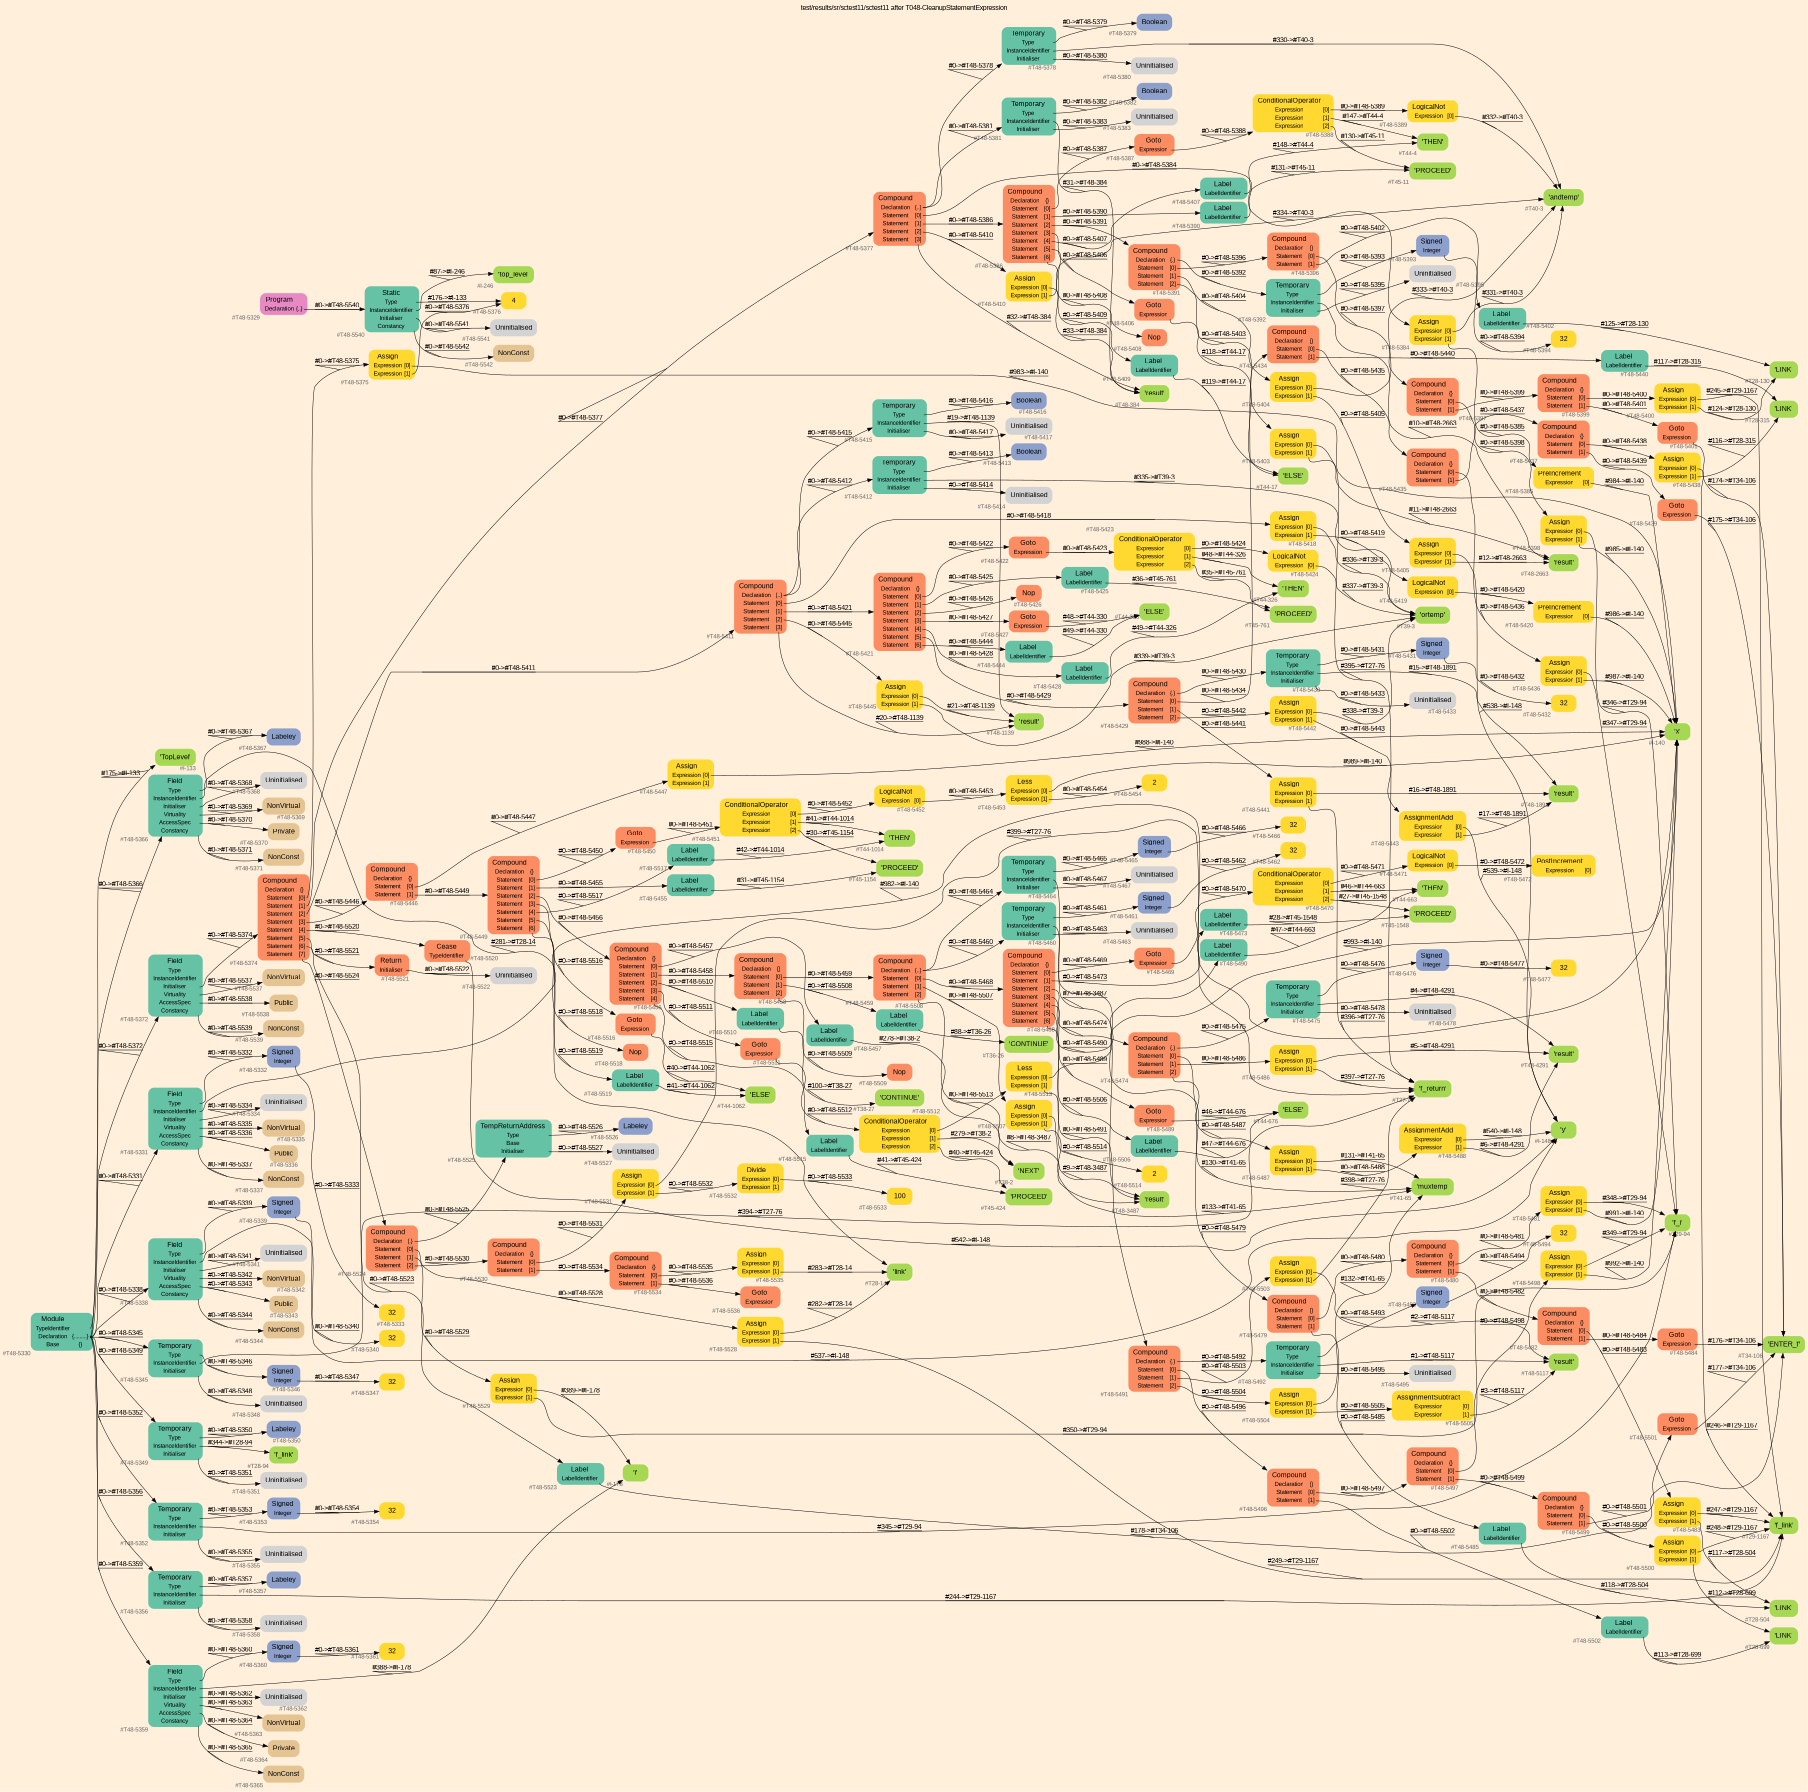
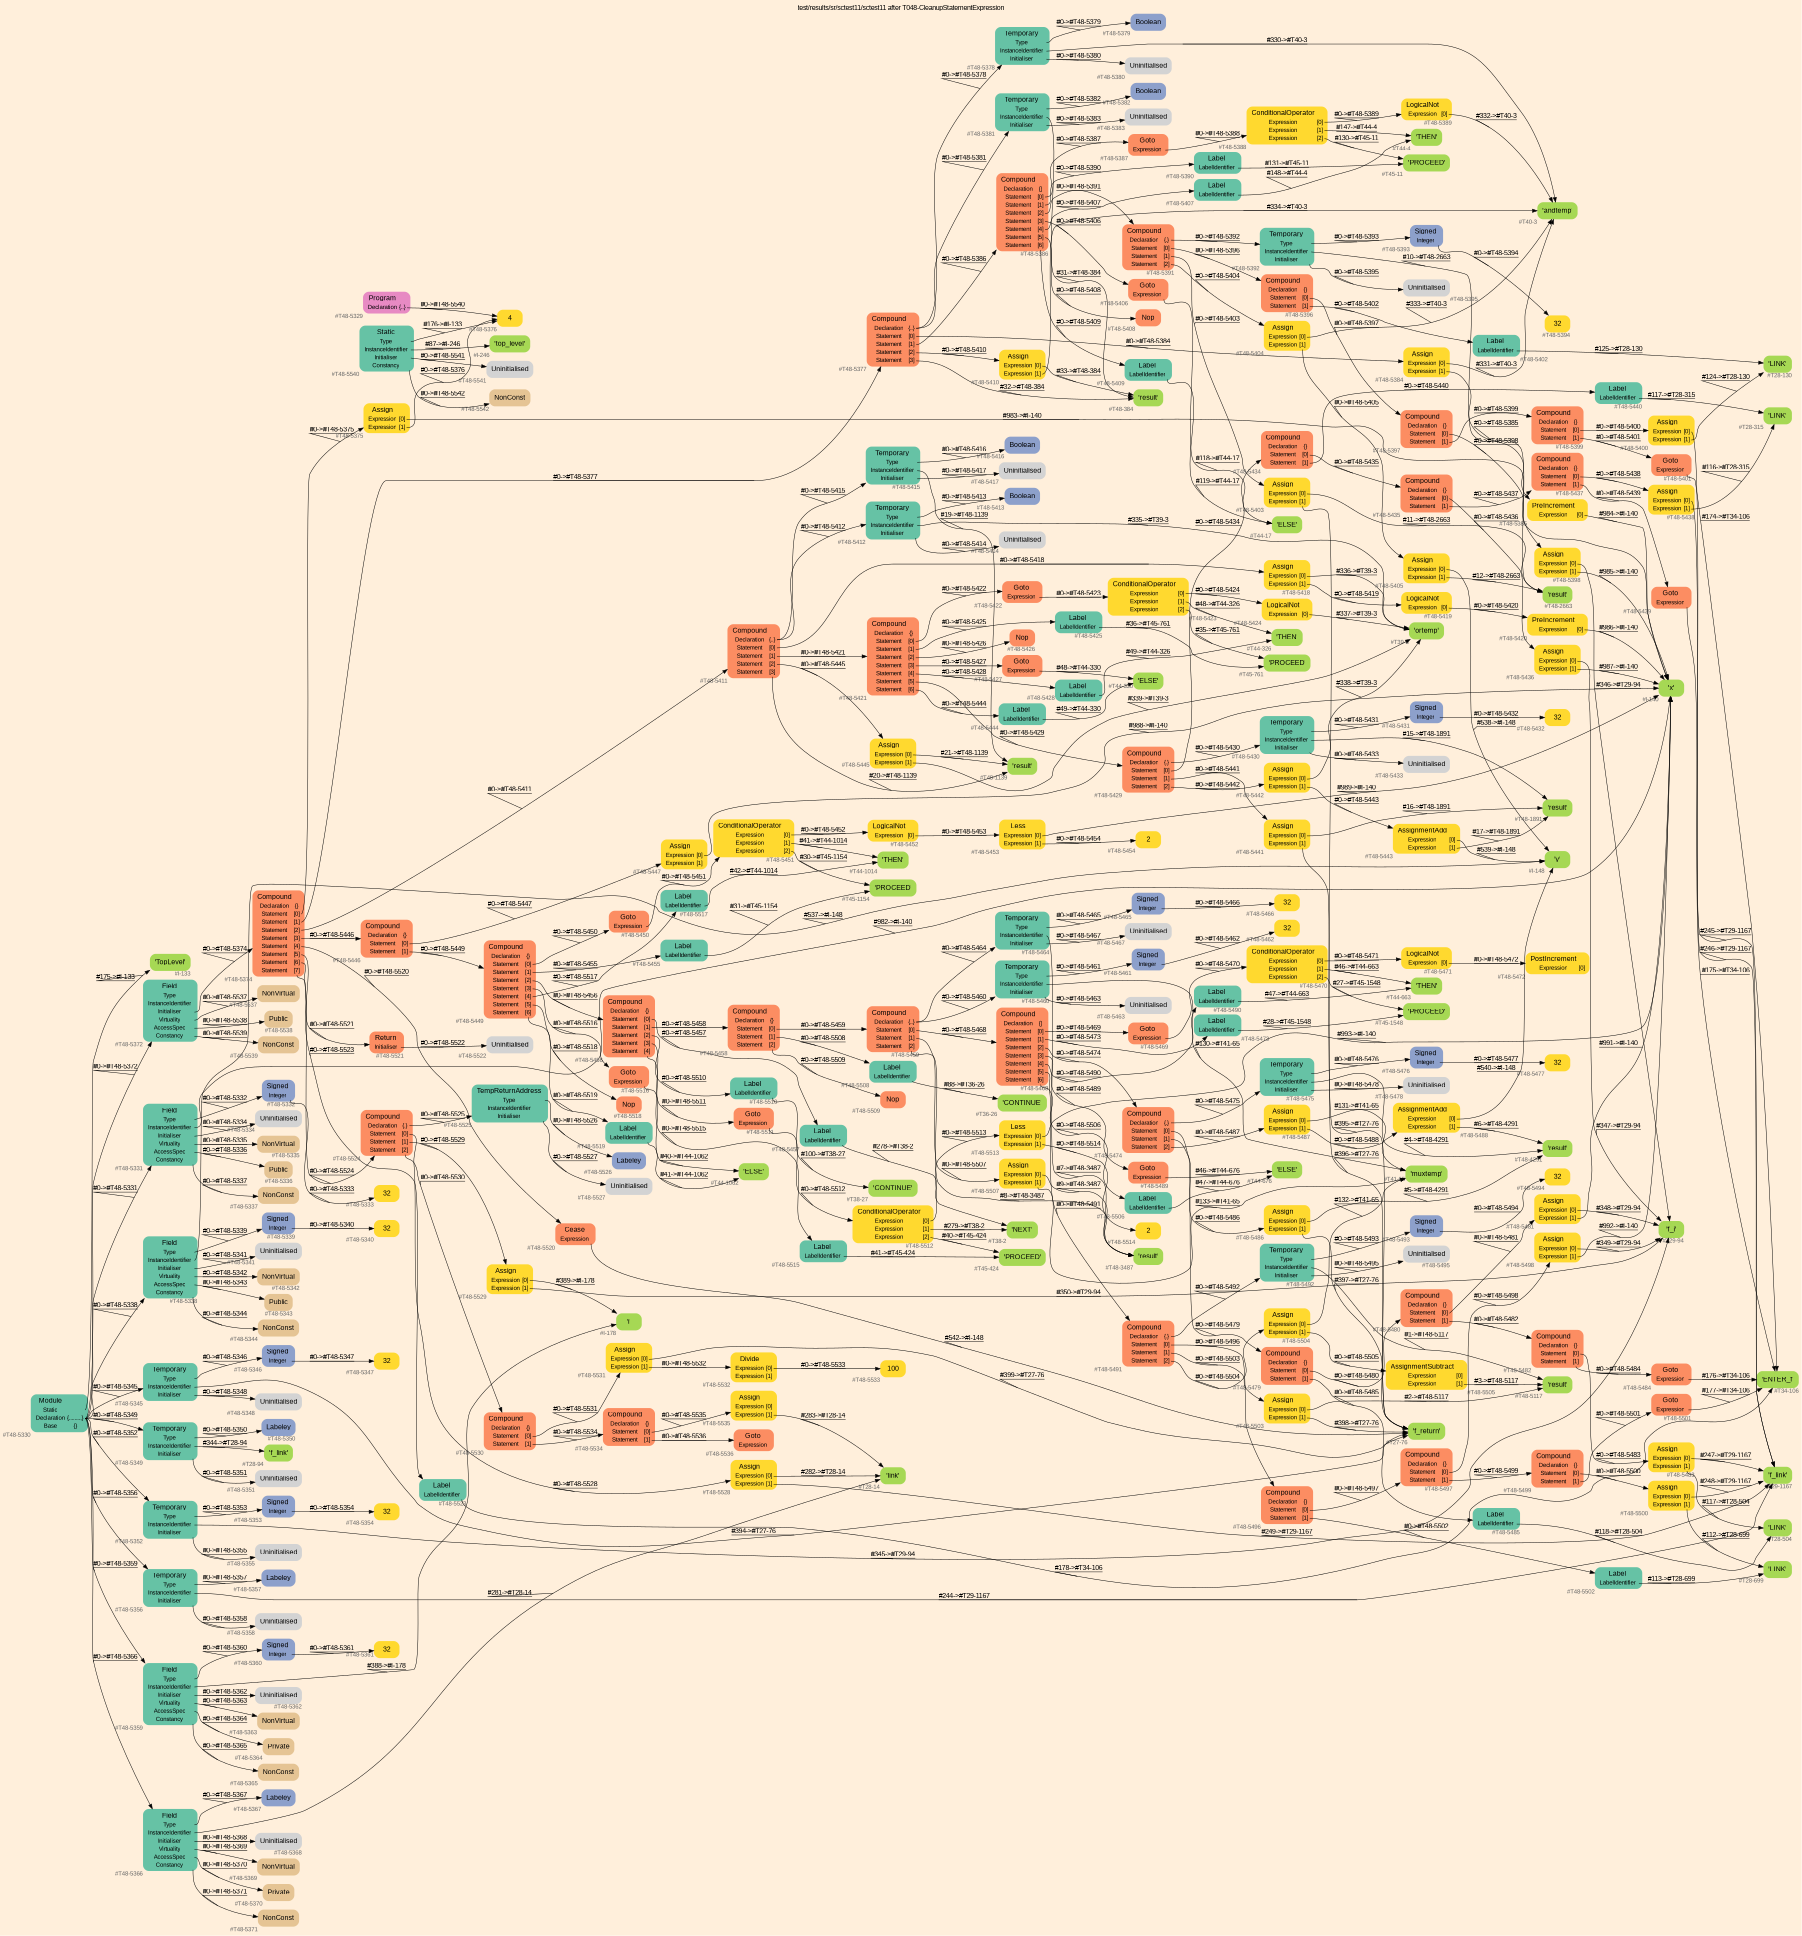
(332, 309) -> (450, 310)
(447, 956) -> (575, 1239)
(513, 1143) -> (509, 1108)
(919, 1243) -> (990, 1355)
(53, 1328) -> (50, 1410)
